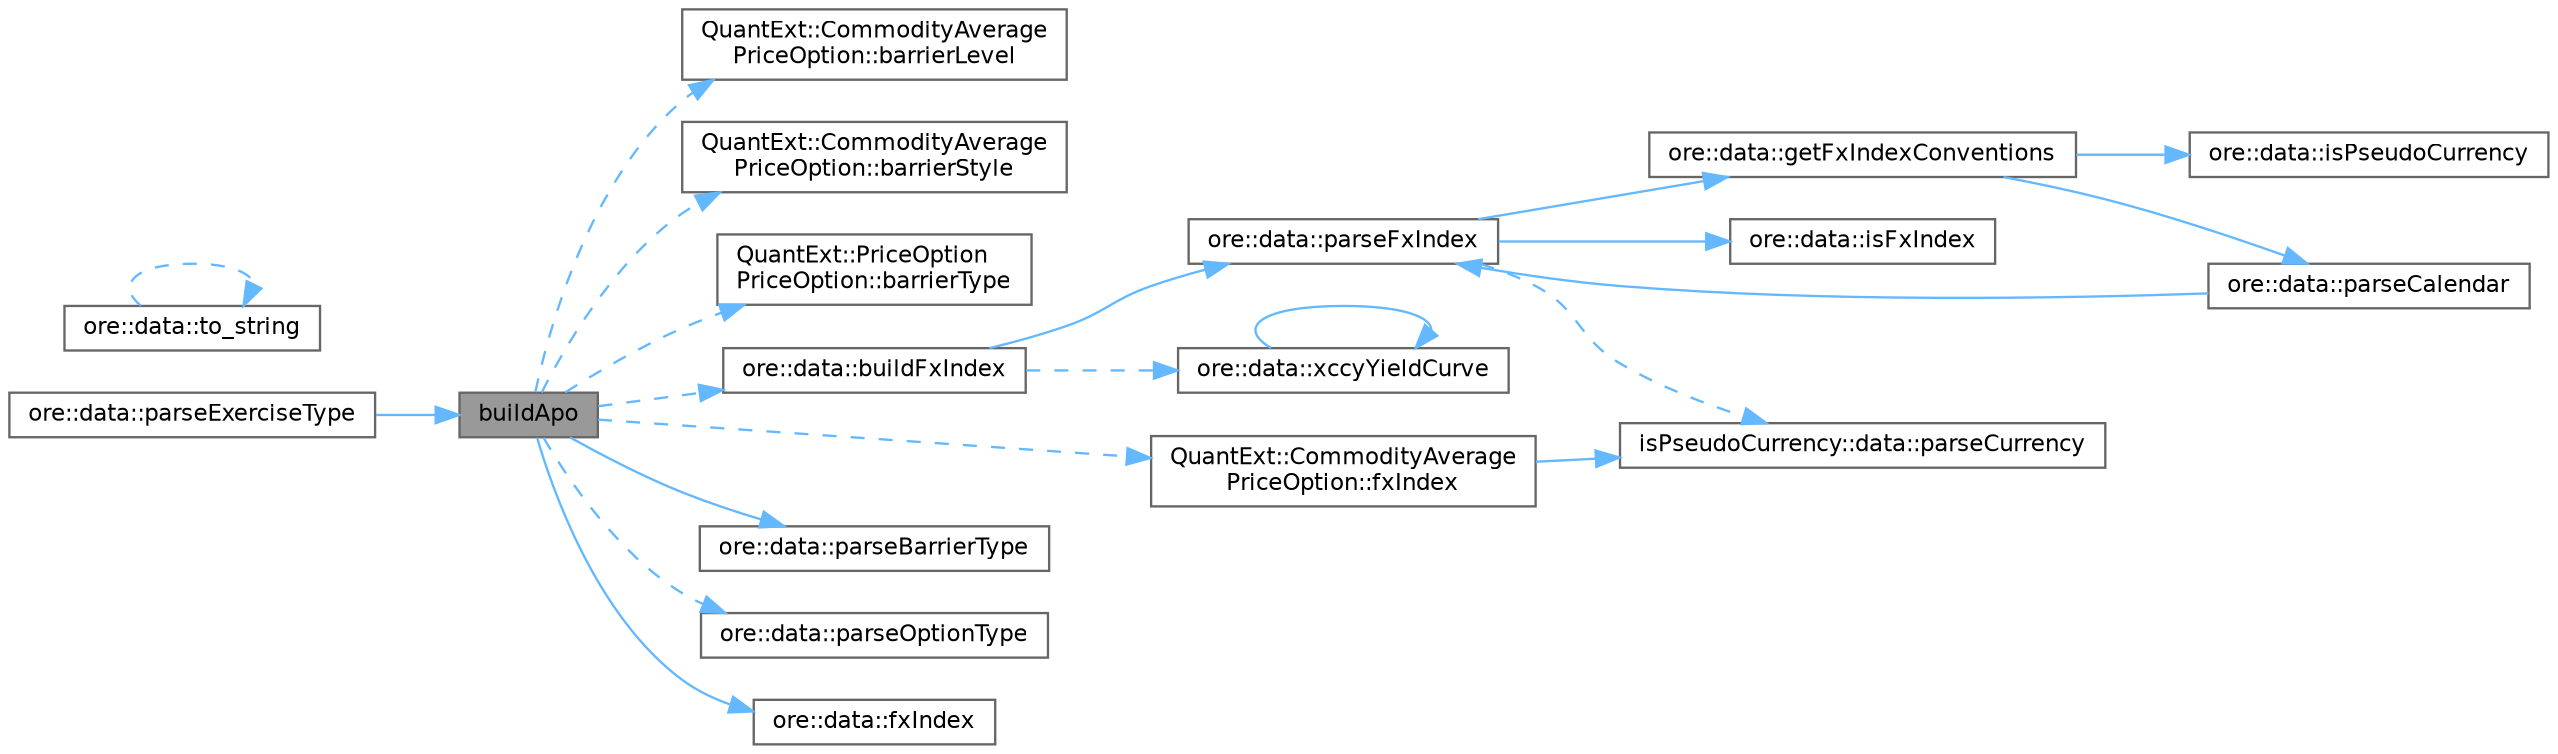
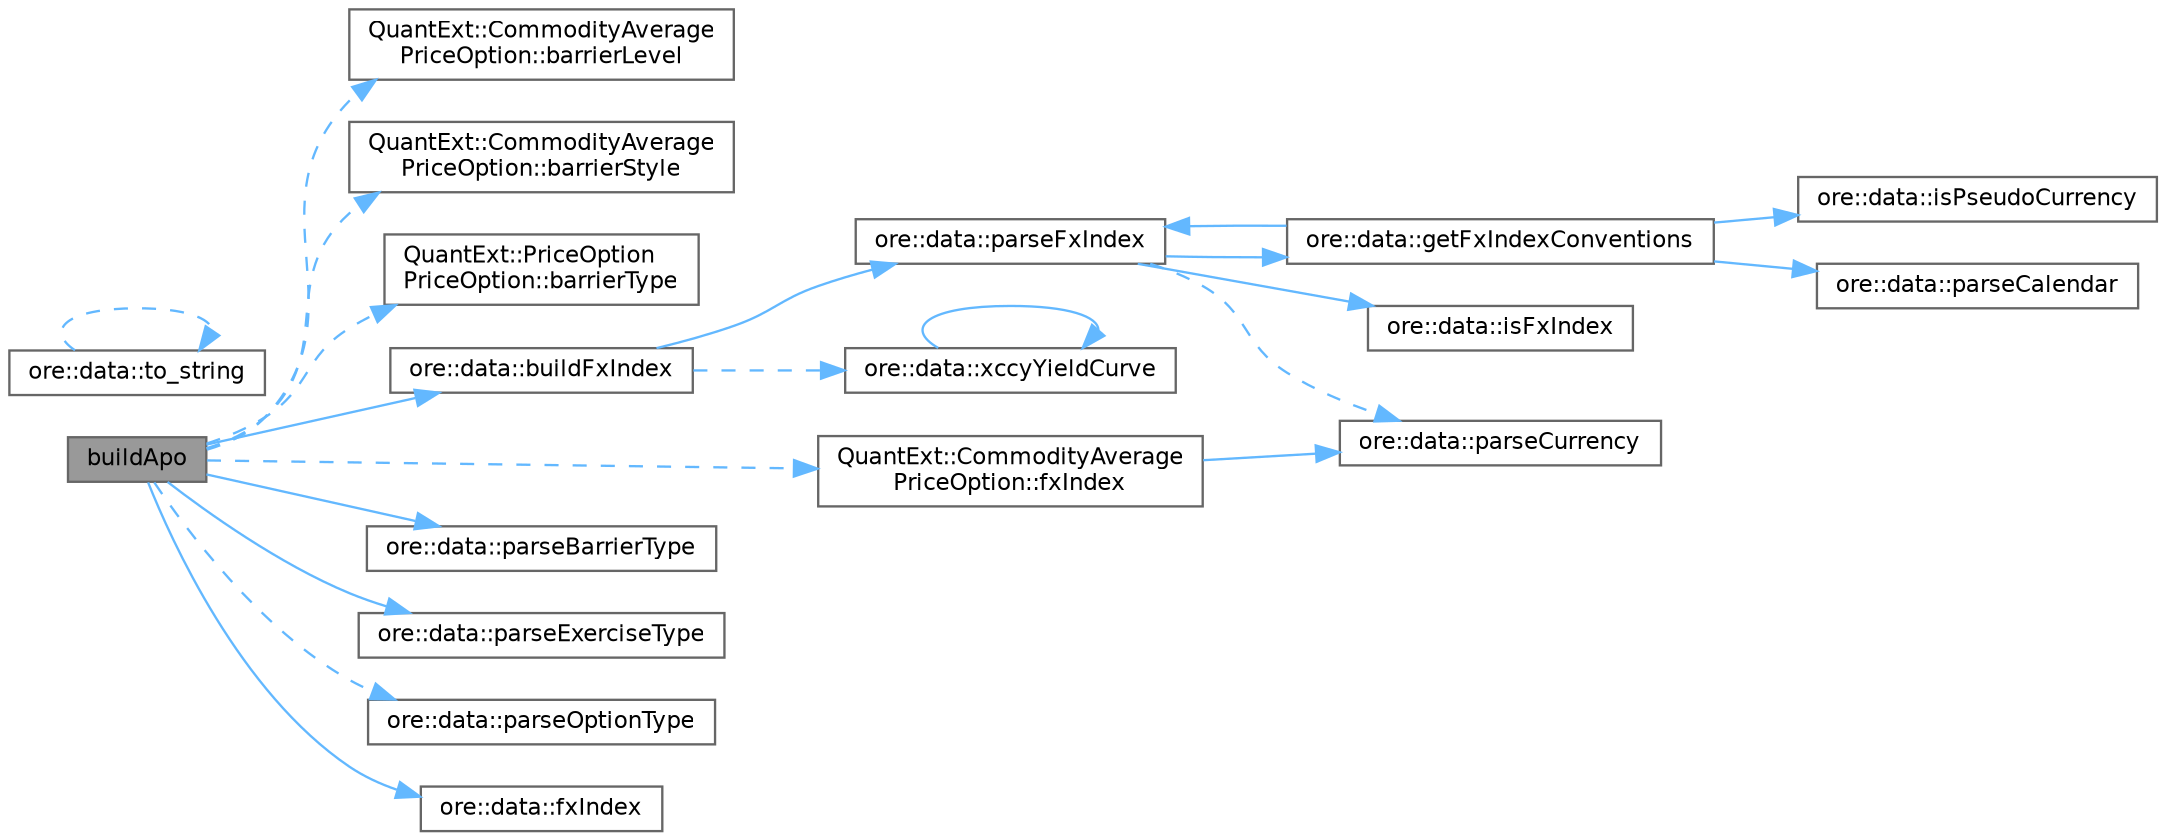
(1844, 297) -> (1238, 226)
(649, 400) -> (311, 421)
(406, 415) -> (272, 553)
(1863, 445) -> (1500, 443)
